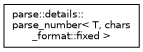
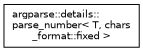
(72, 26) -> (72, 26)
